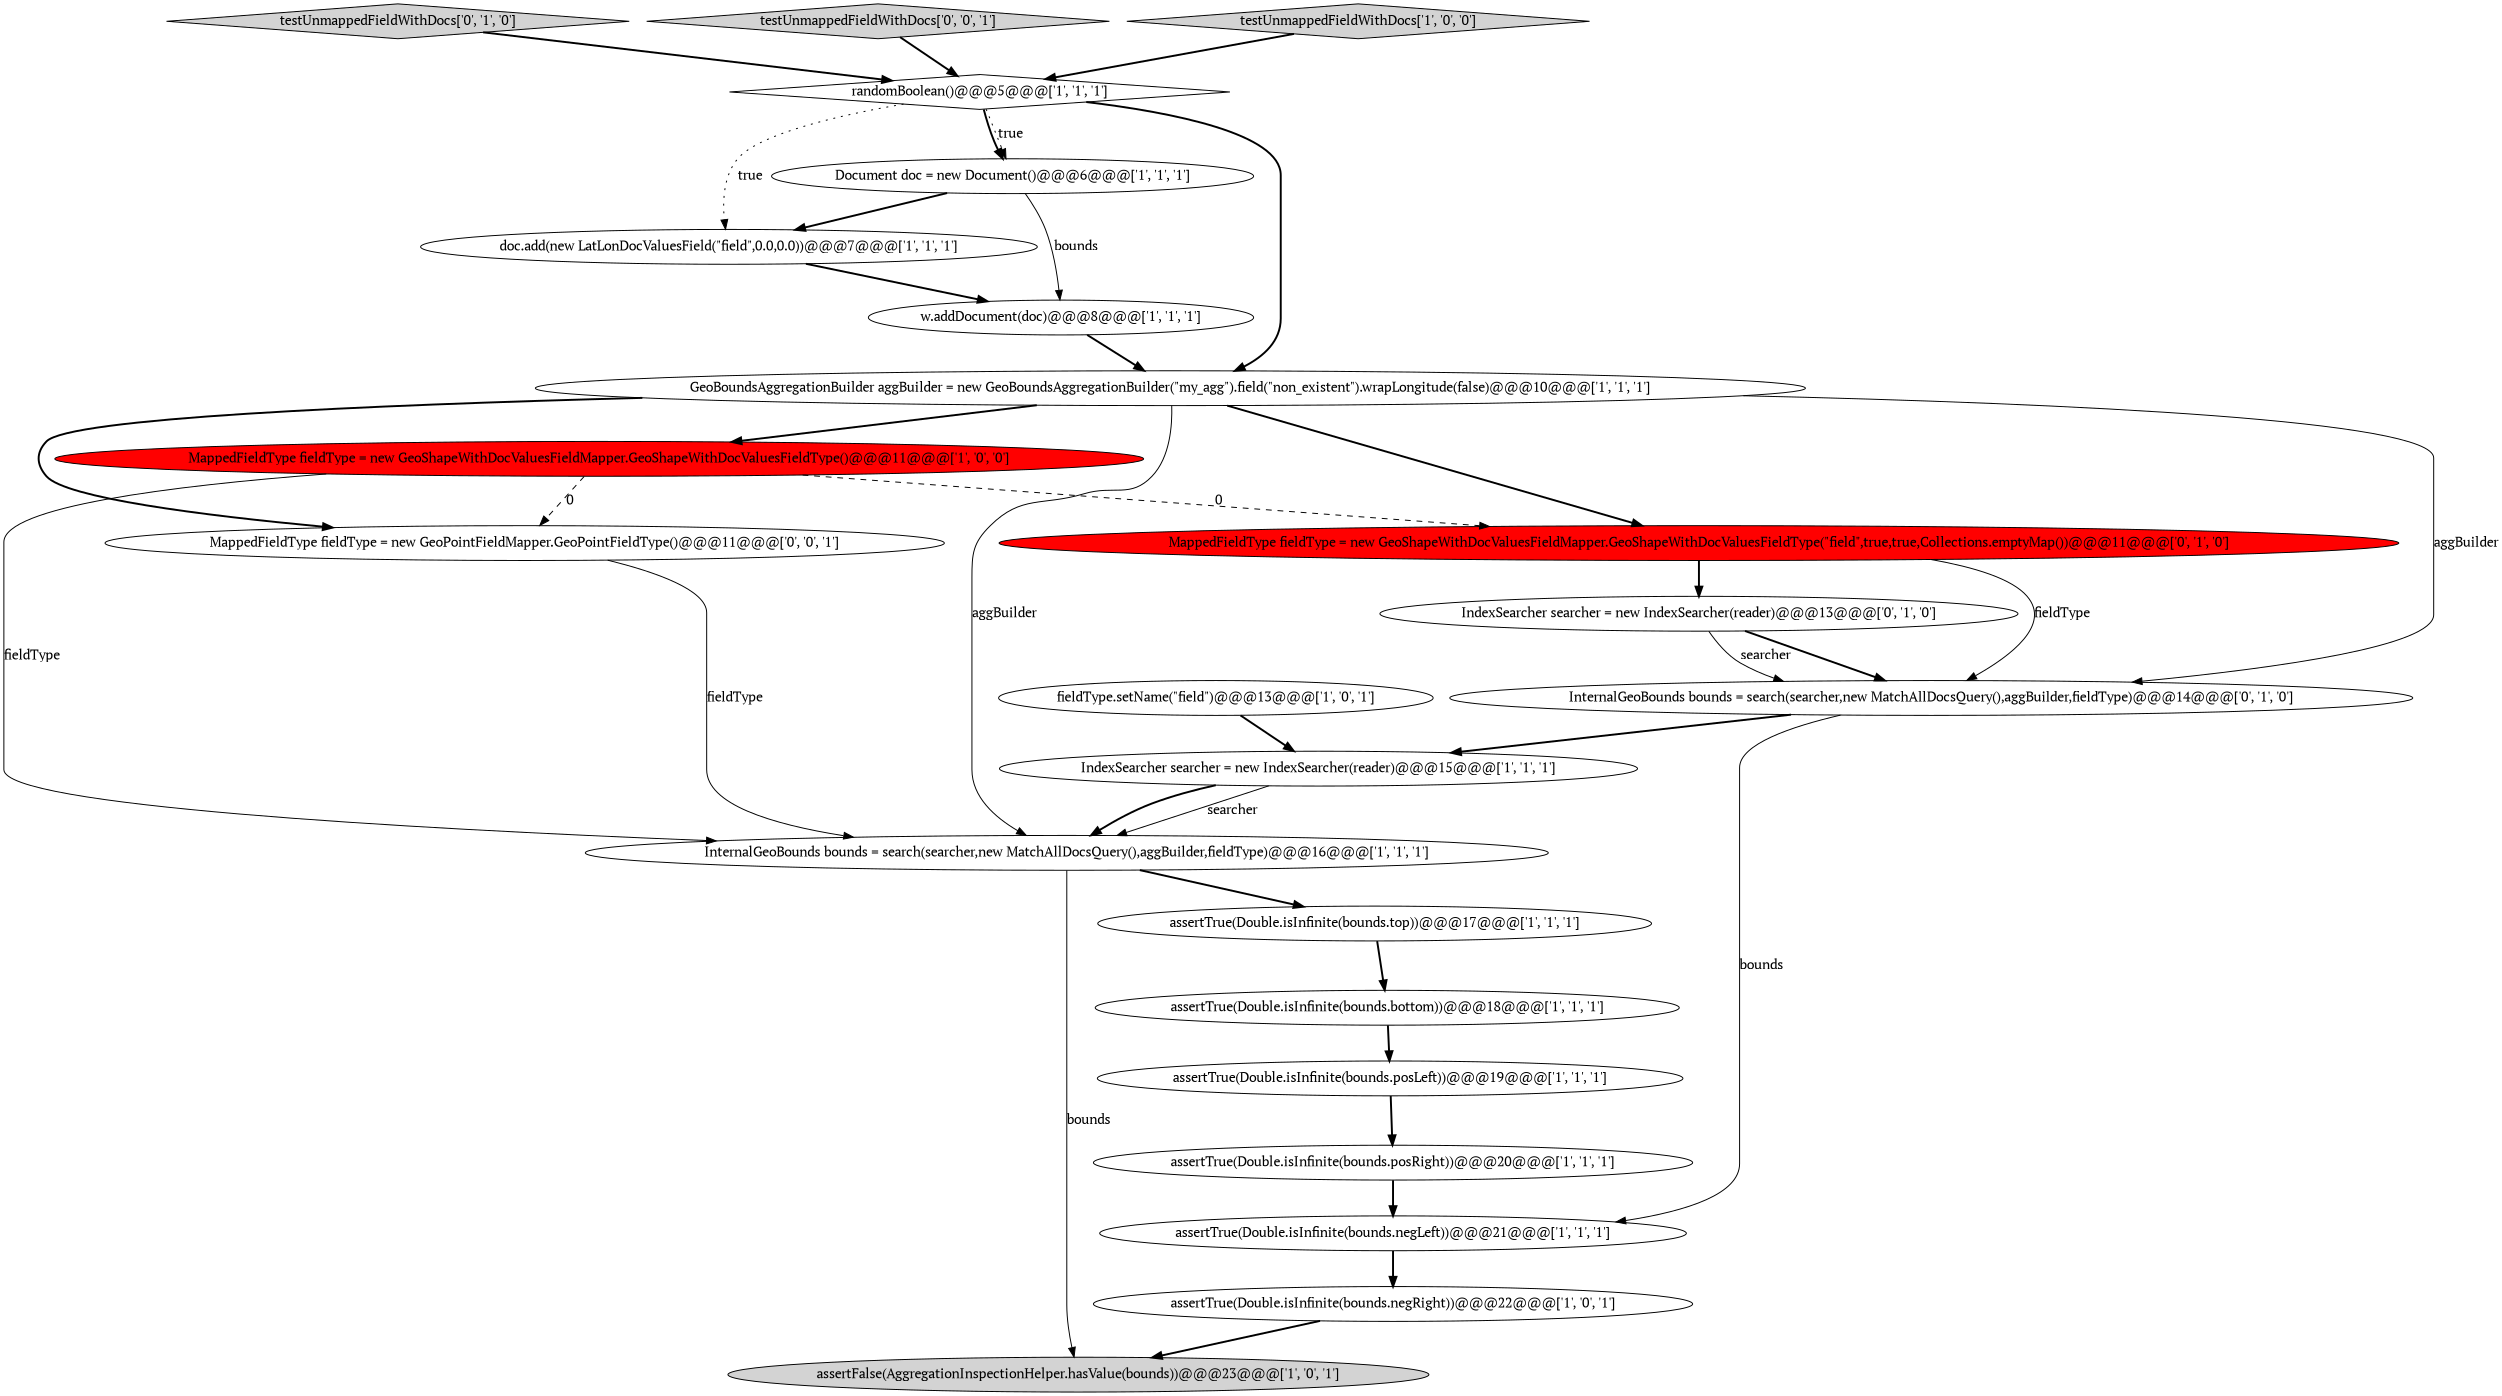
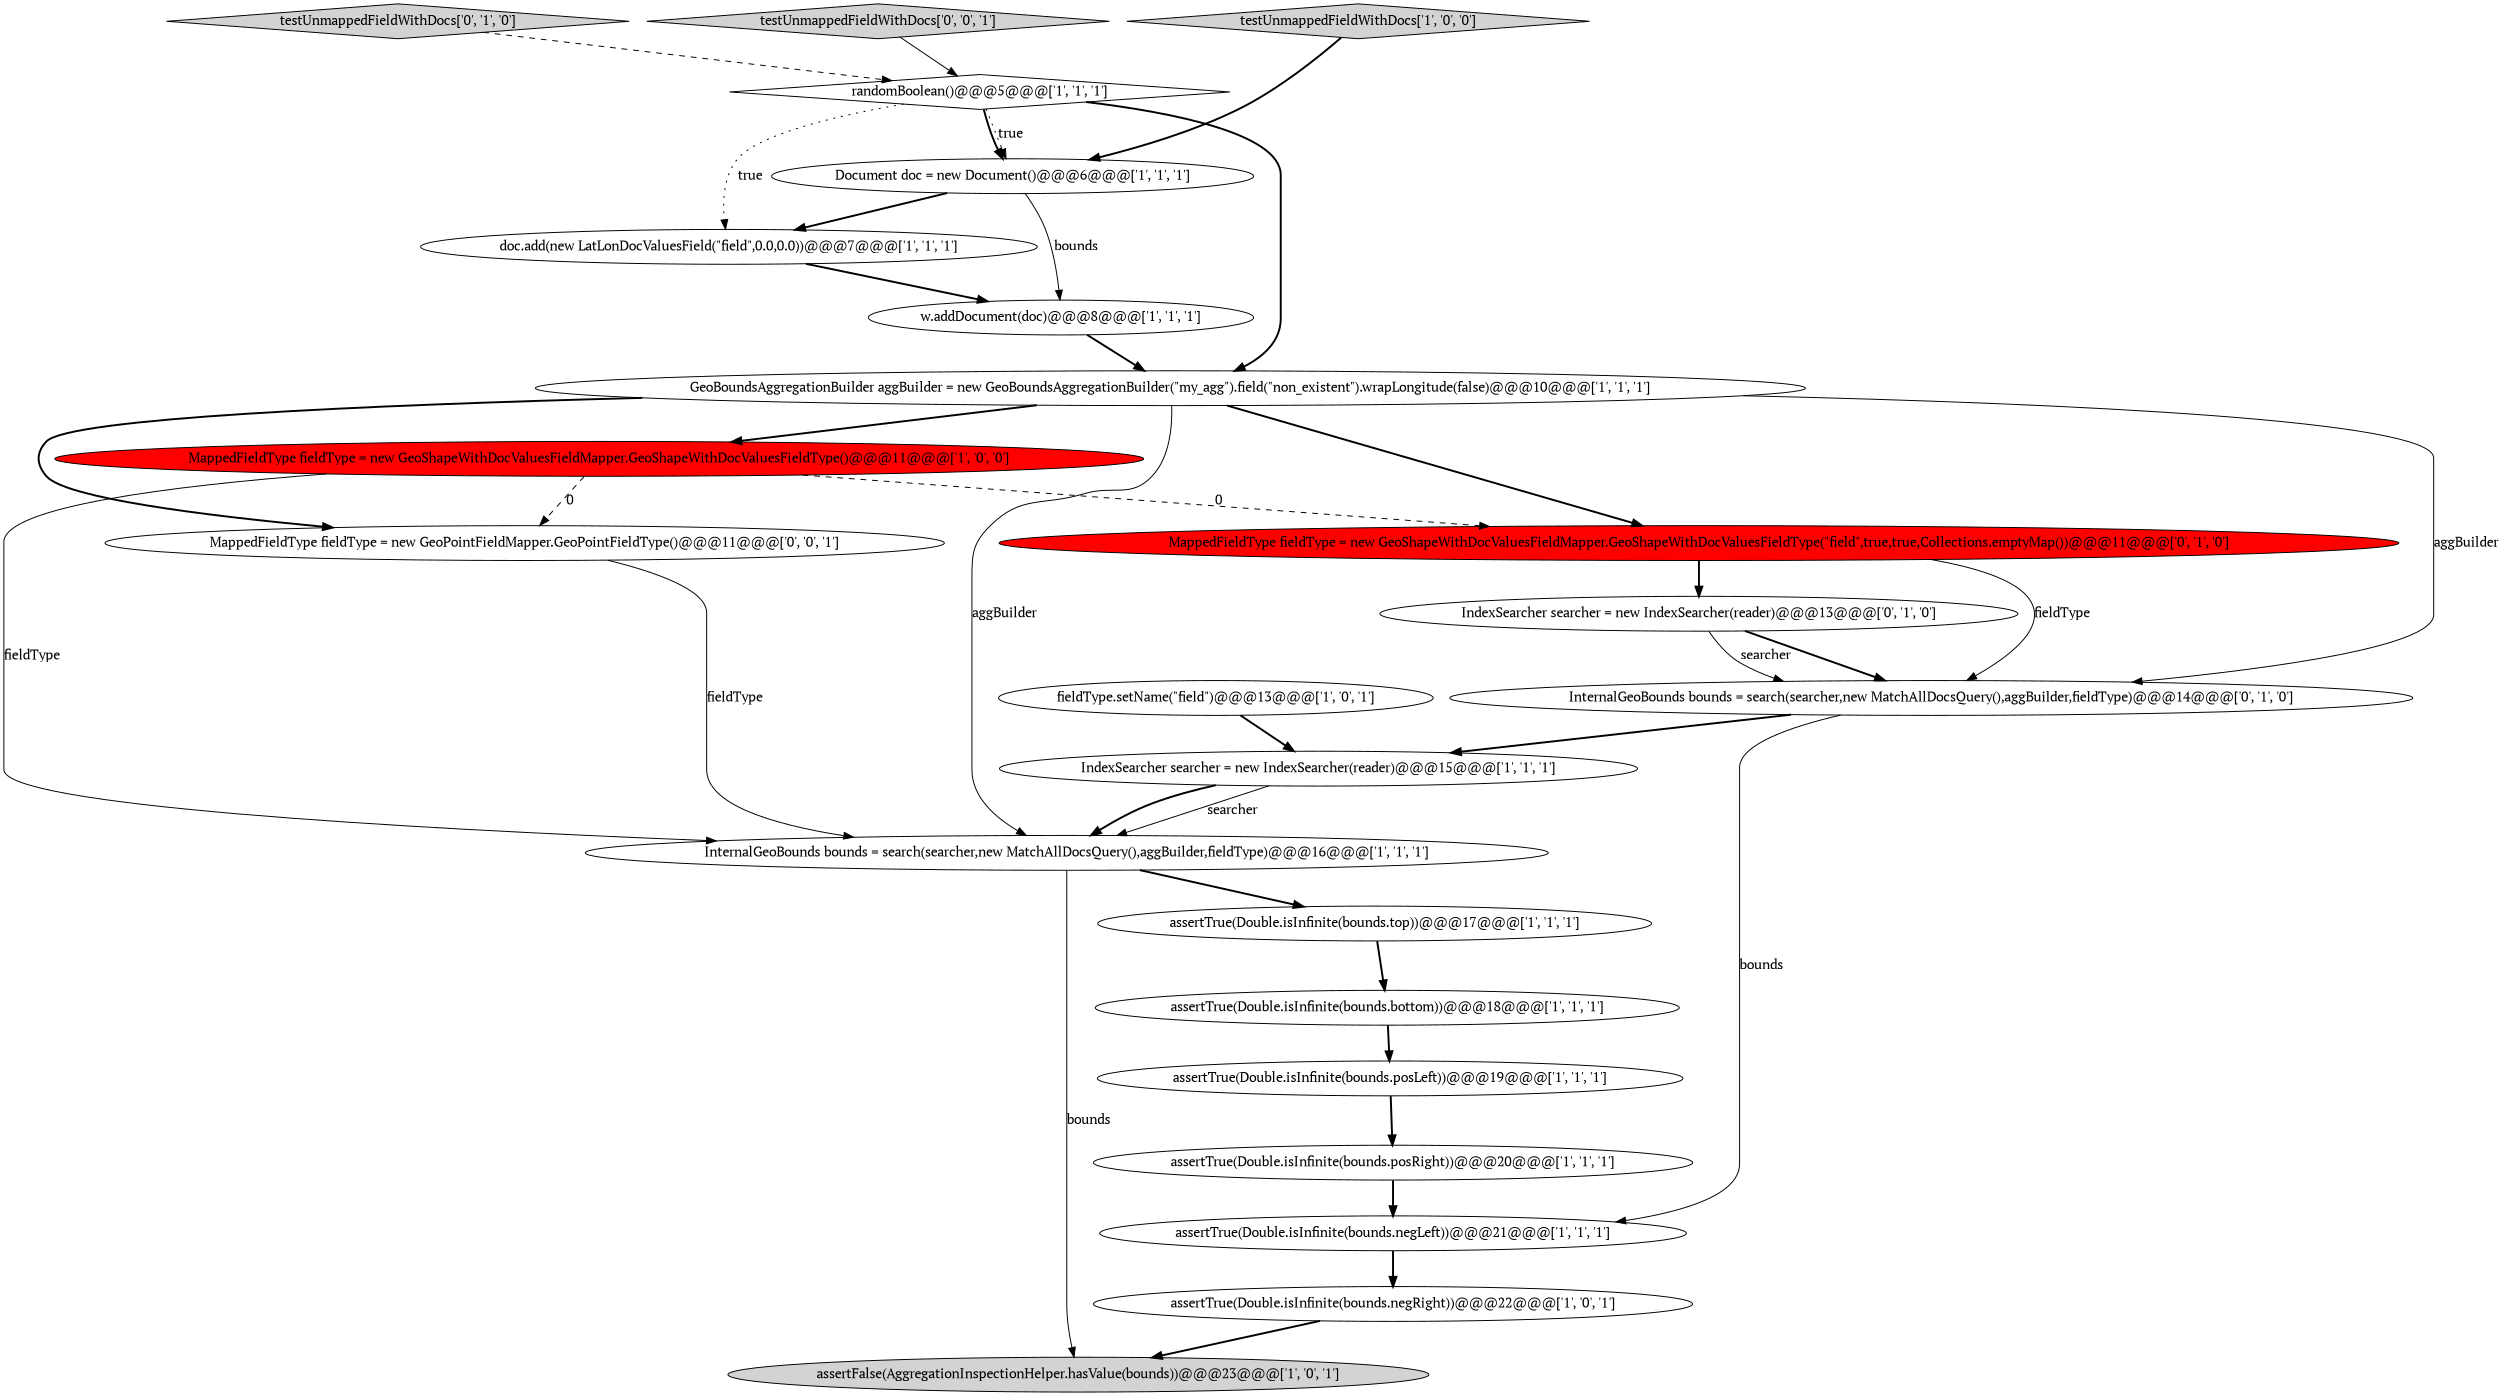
(924, 54) -> (924, 54)
(683, 56) -> (683, 56)
(1175, 56) -> (1228, 114)
